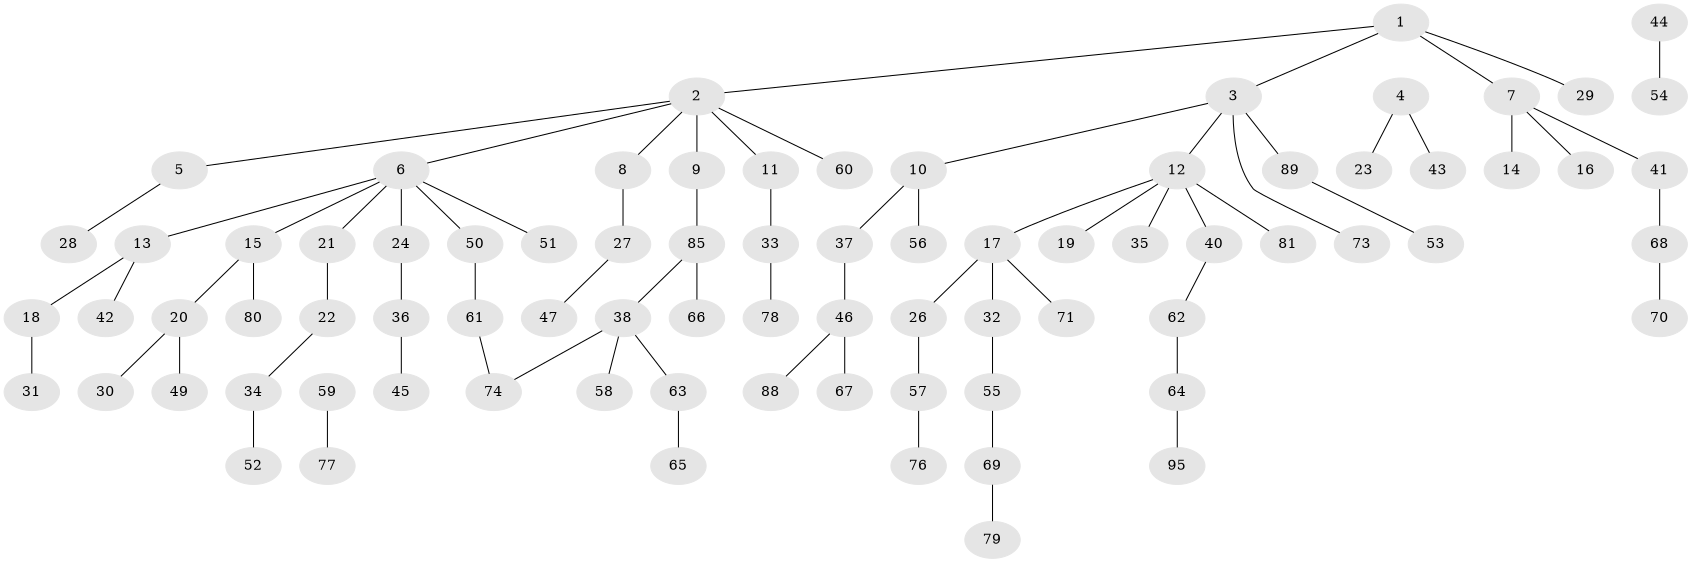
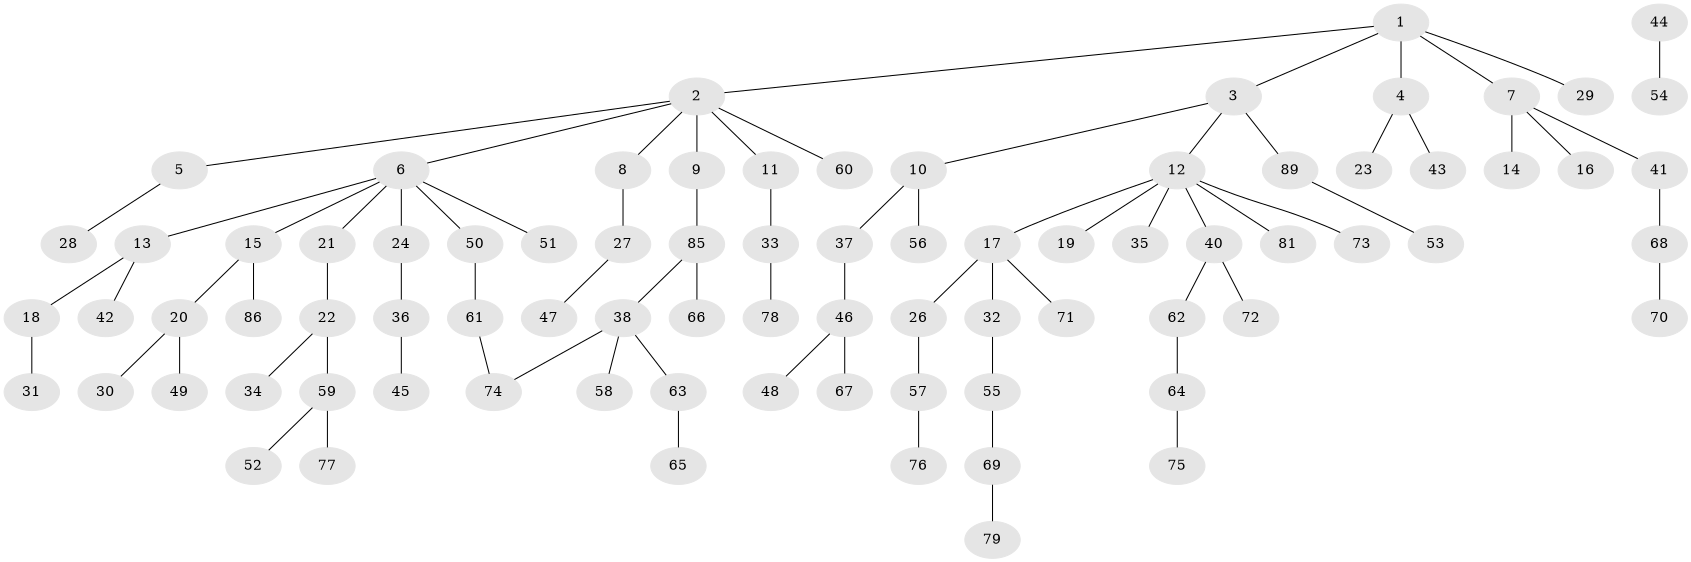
none -> (1401, 60)
(1261, 194) -> (1270, 206)
(254, 318) -> (254, 318)
none -> (1251, 318)
none -> (327, 355)
(771, 392) -> (771, 392)
(254, 429) -> (291, 429)
(1177, 466) -> (1177, 466)
